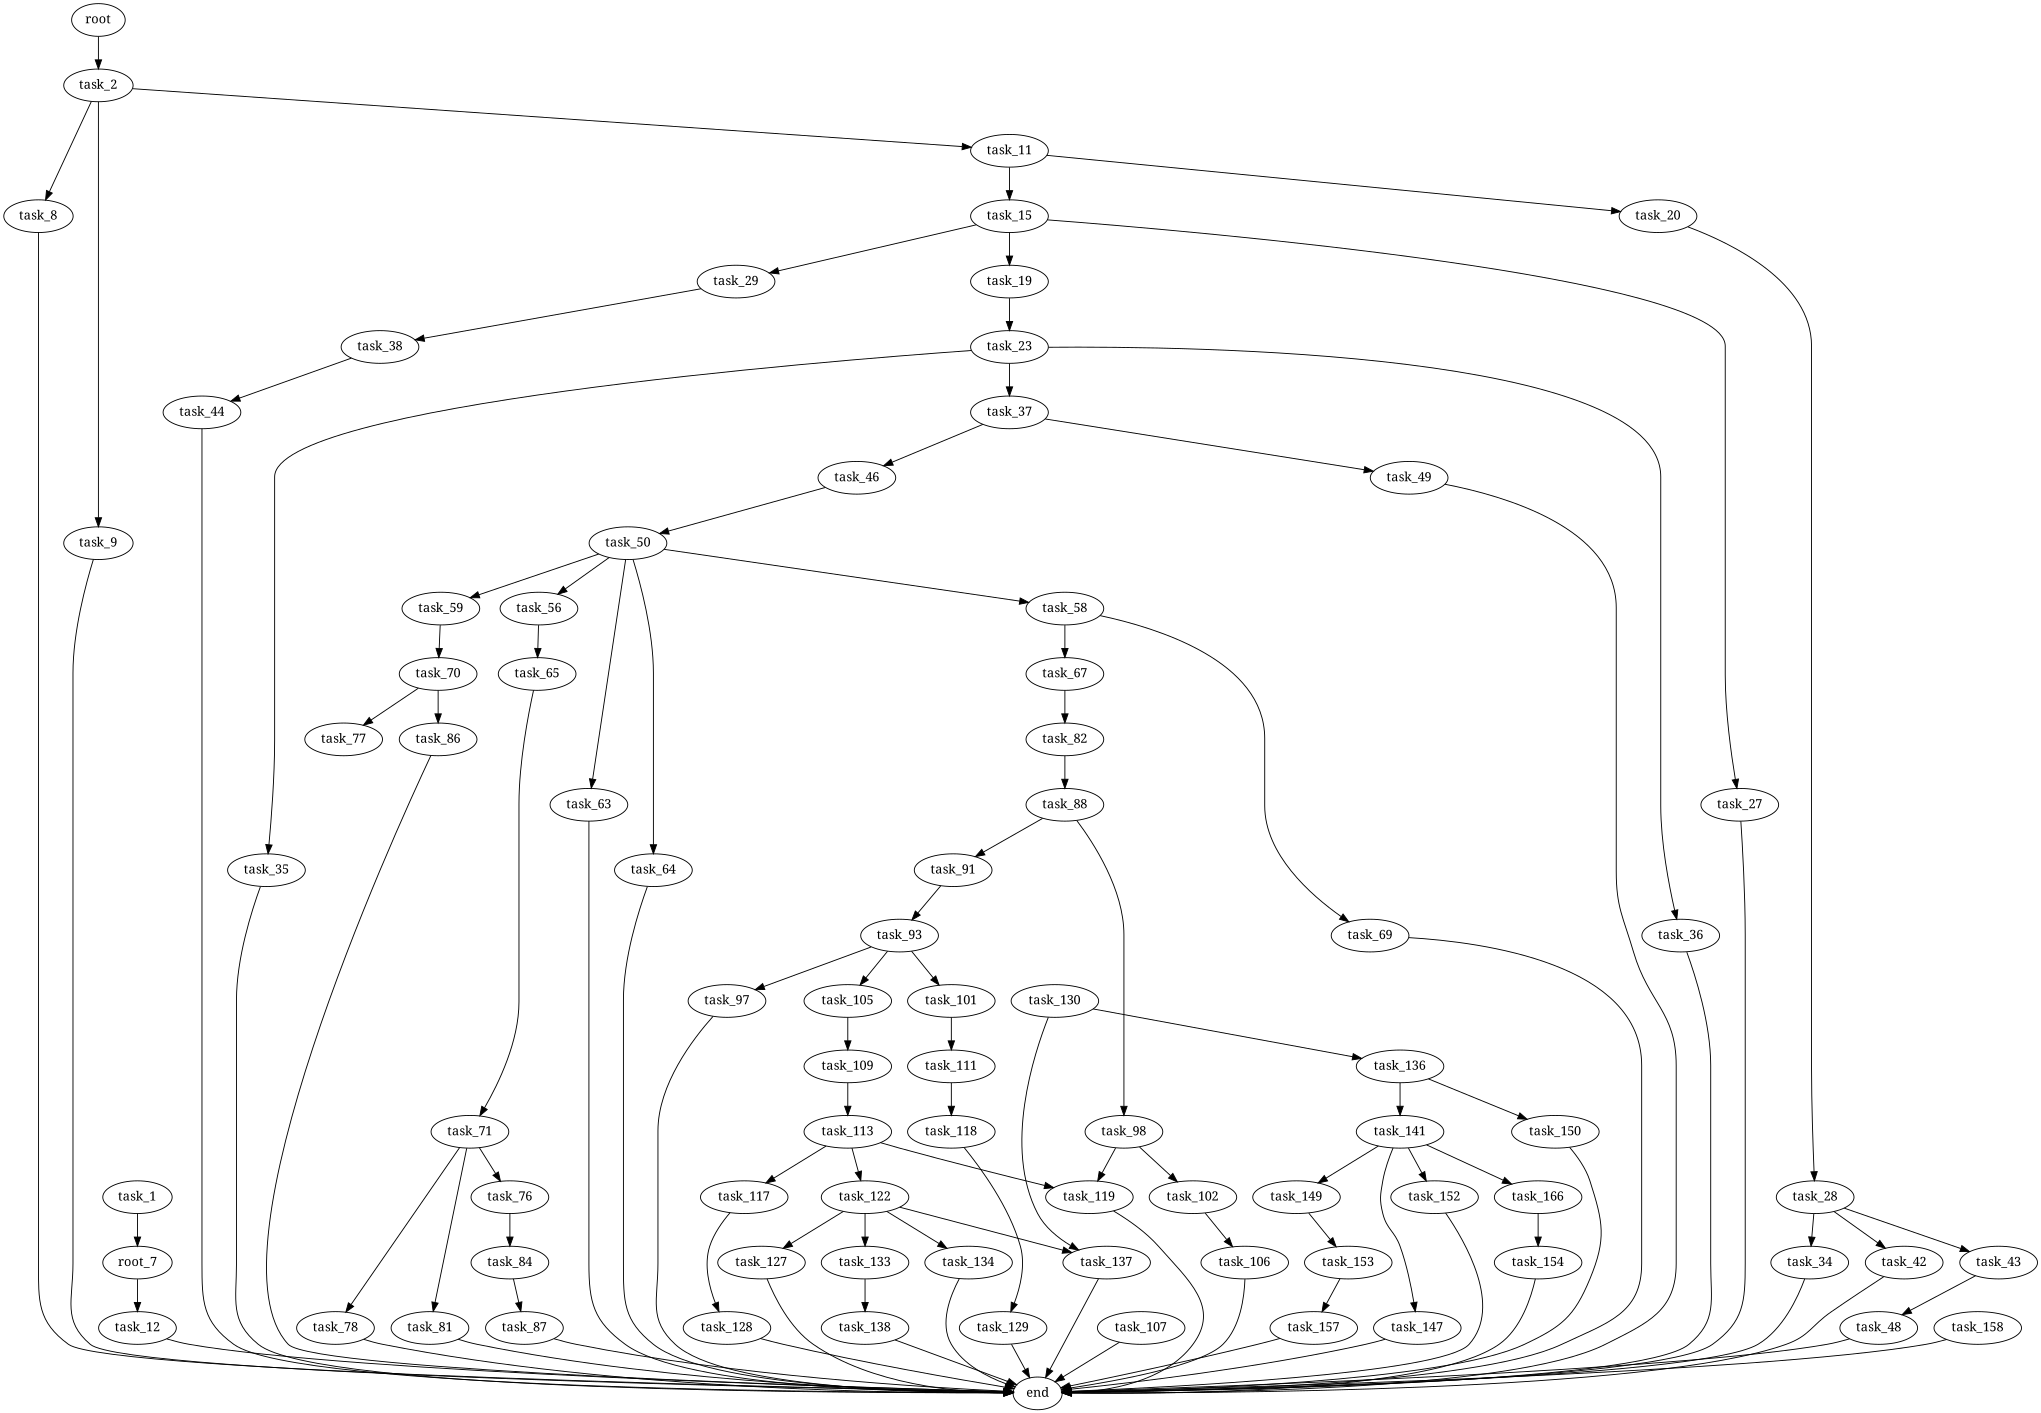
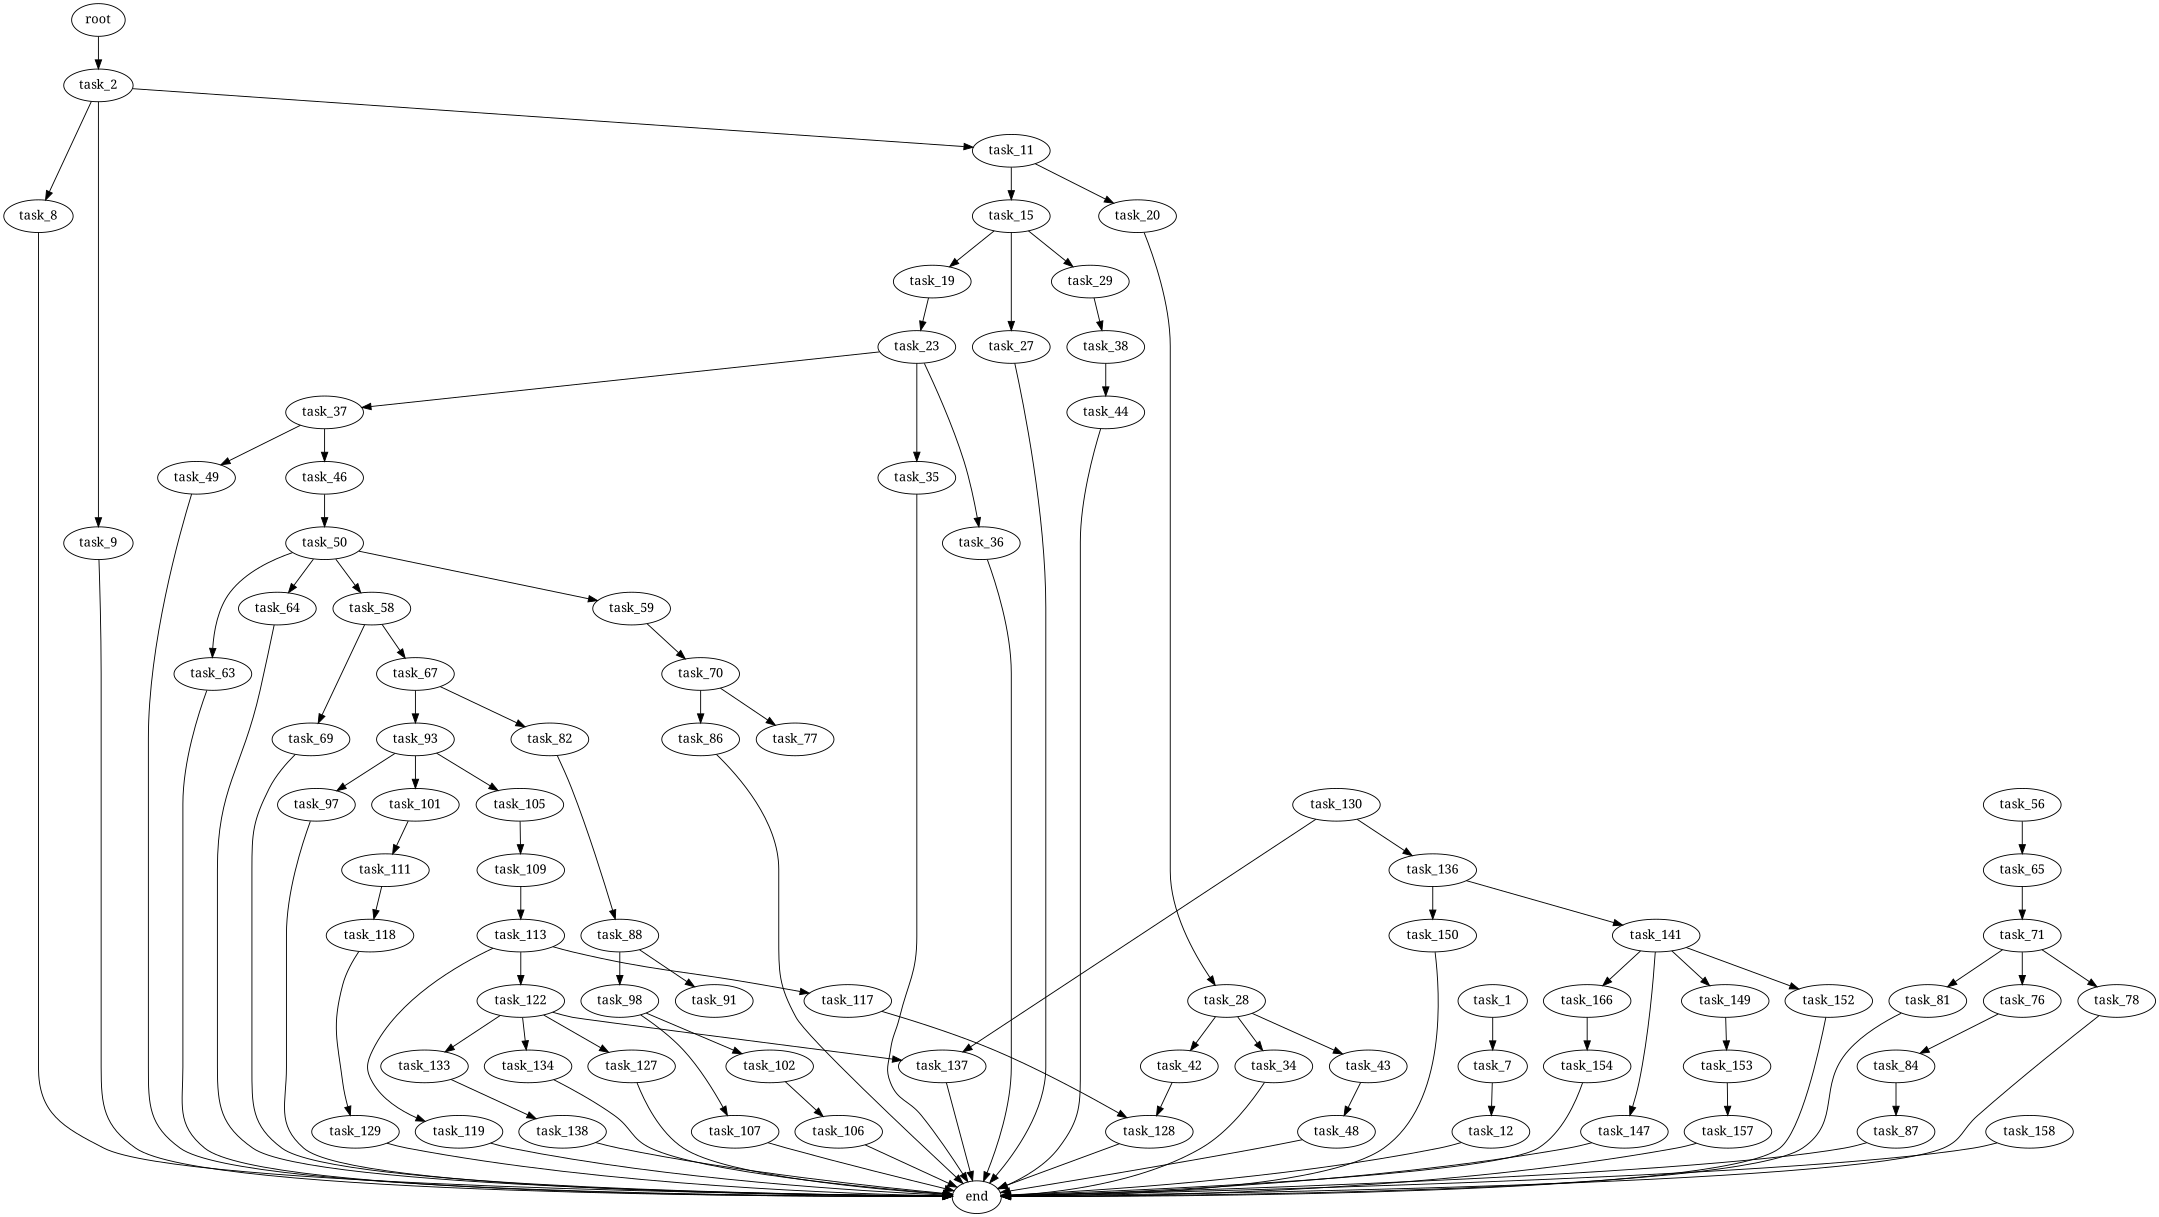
(587, 573) -> none
(929, 899) -> (415, 702)
(1109, 1160) -> (688, 1056)
(137, 1263) -> (1493, 1066)
(1490, 1383) -> (1166, 1095)
